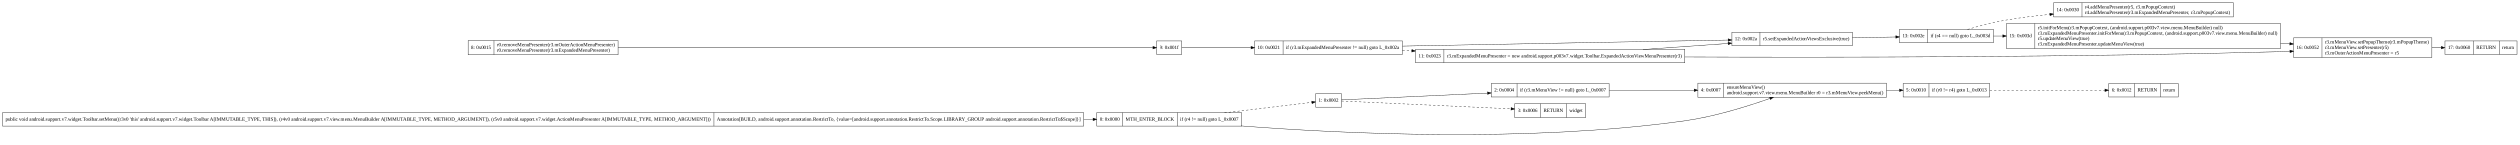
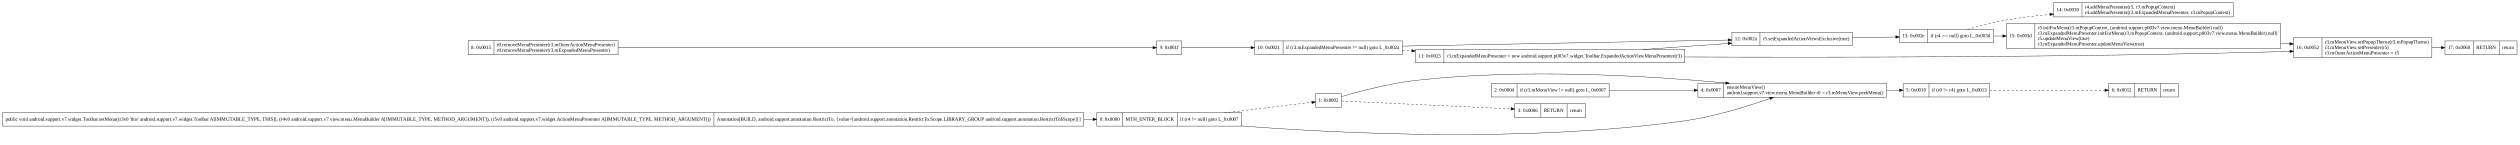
(1414, 96) -> (1533, 74)
(1576, 110) -> (1576, 110)
